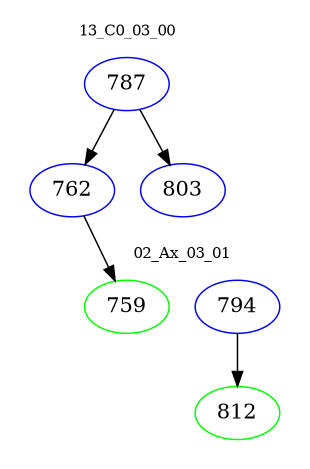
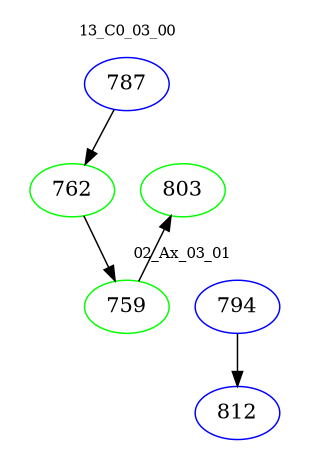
(151, 131) -> (152, 255)
(72, 190) -> (72, 190)
(183, 190) -> (183, 190)
(237, 413) -> (237, 413)
